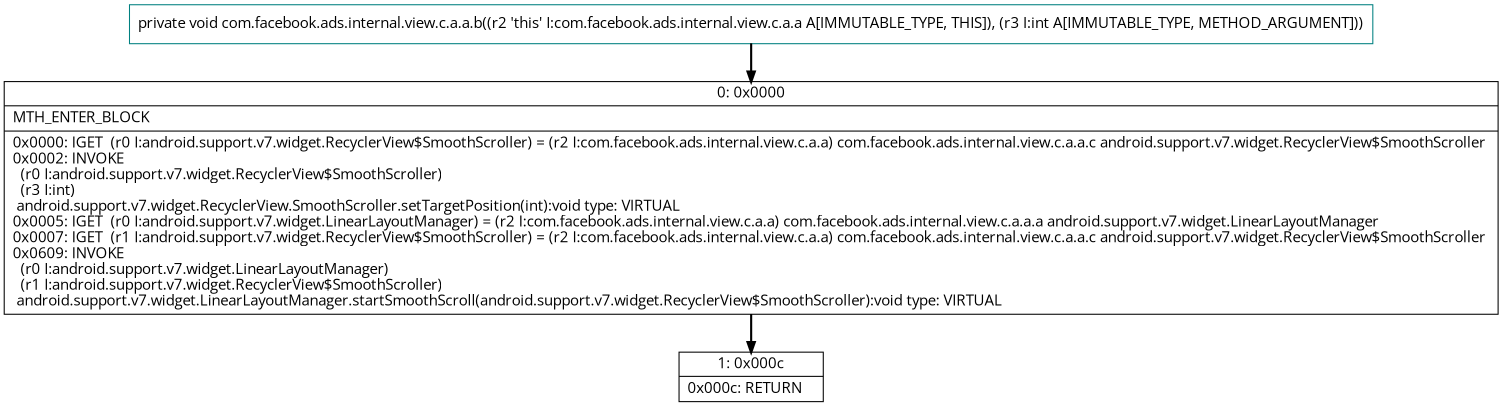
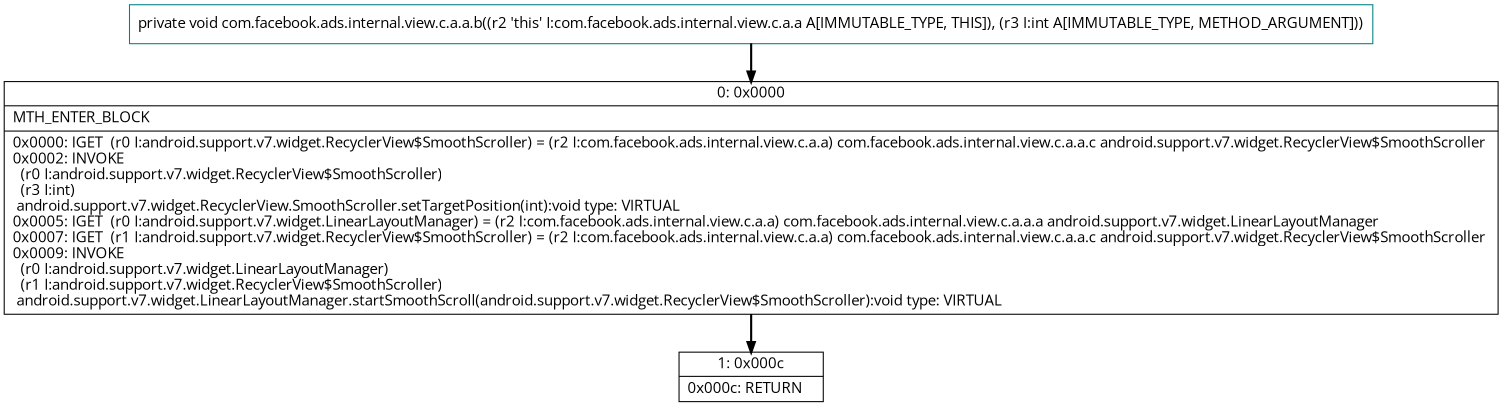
(73, 254) -> (73, 254)
